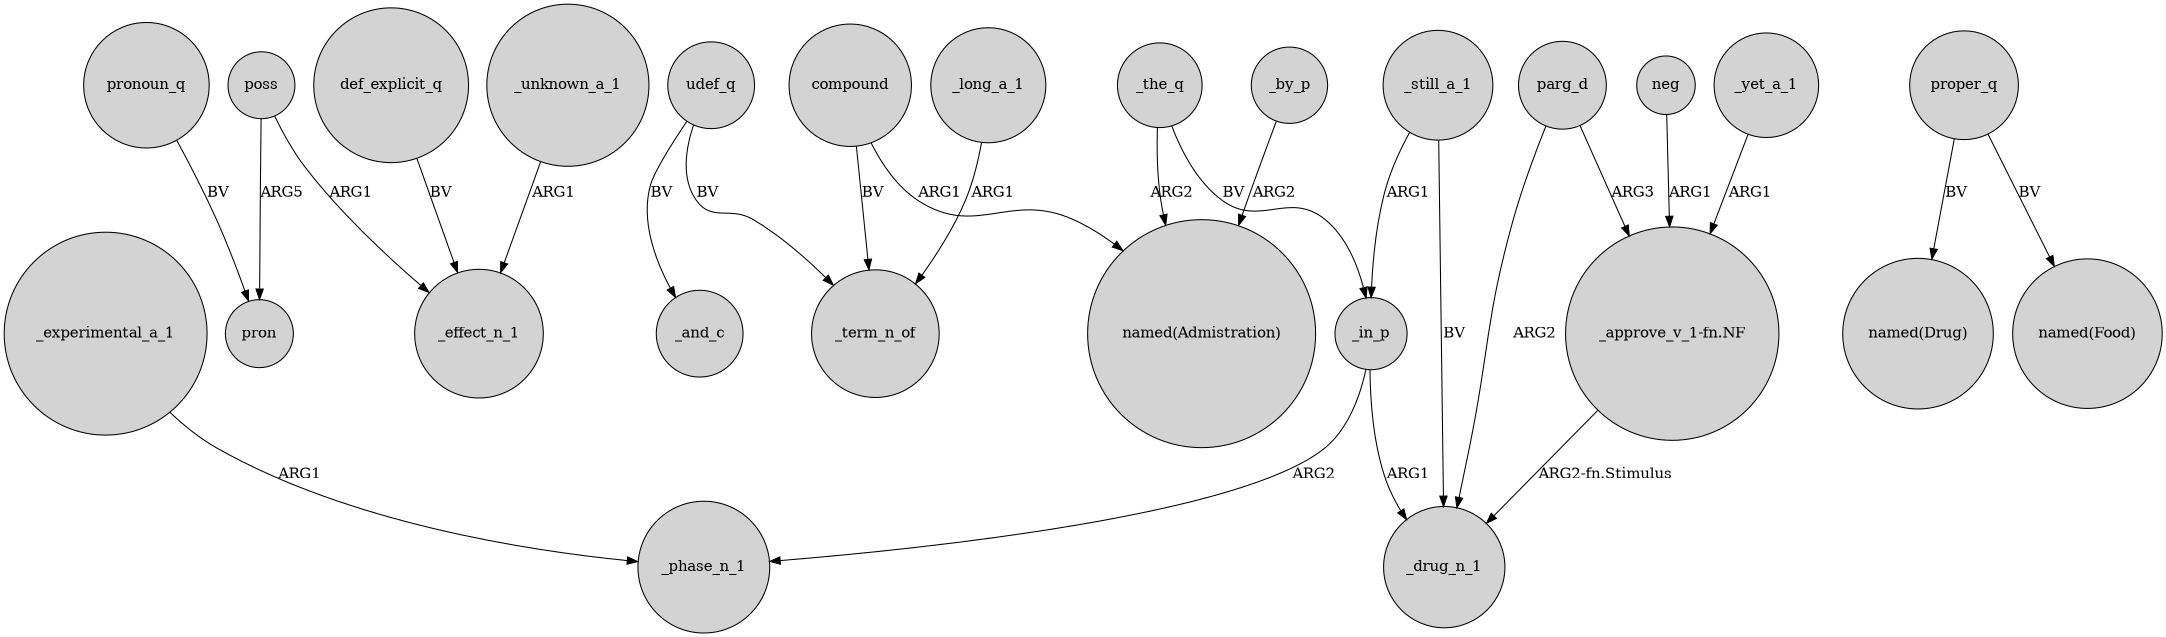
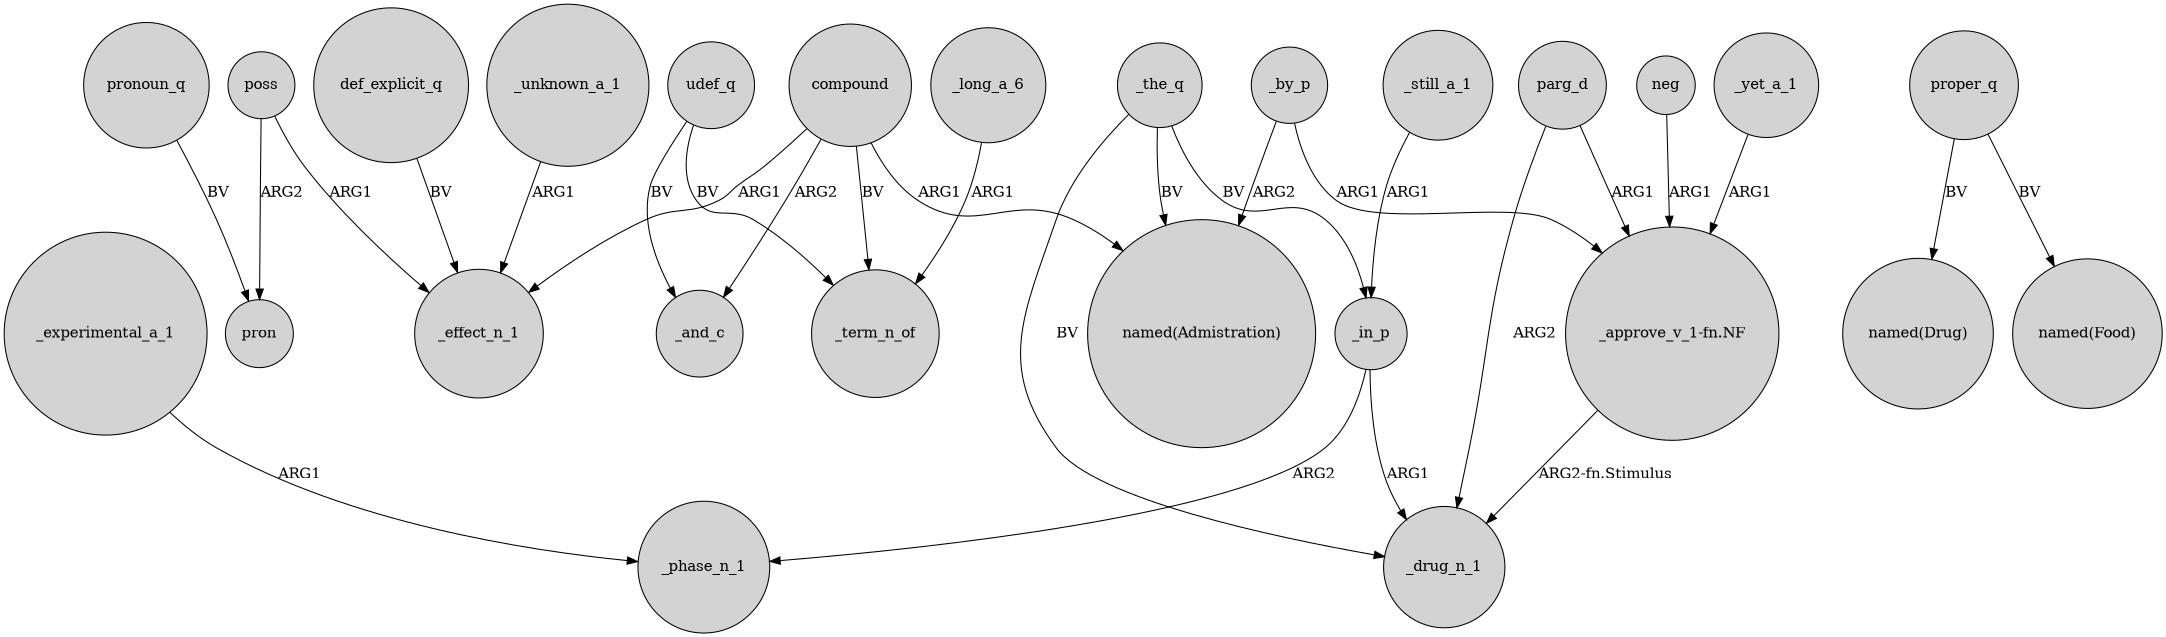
(988, 85) -> (988, 85)
(282, 193) -> (282, 193)
(1172, 193) -> (1172, 193)
(1633, 193) -> (1633, 193)
none -> (676, 211)
none -> (1423, 214)
none -> (777, 215)
(1441, 318) -> (1048, 435)
